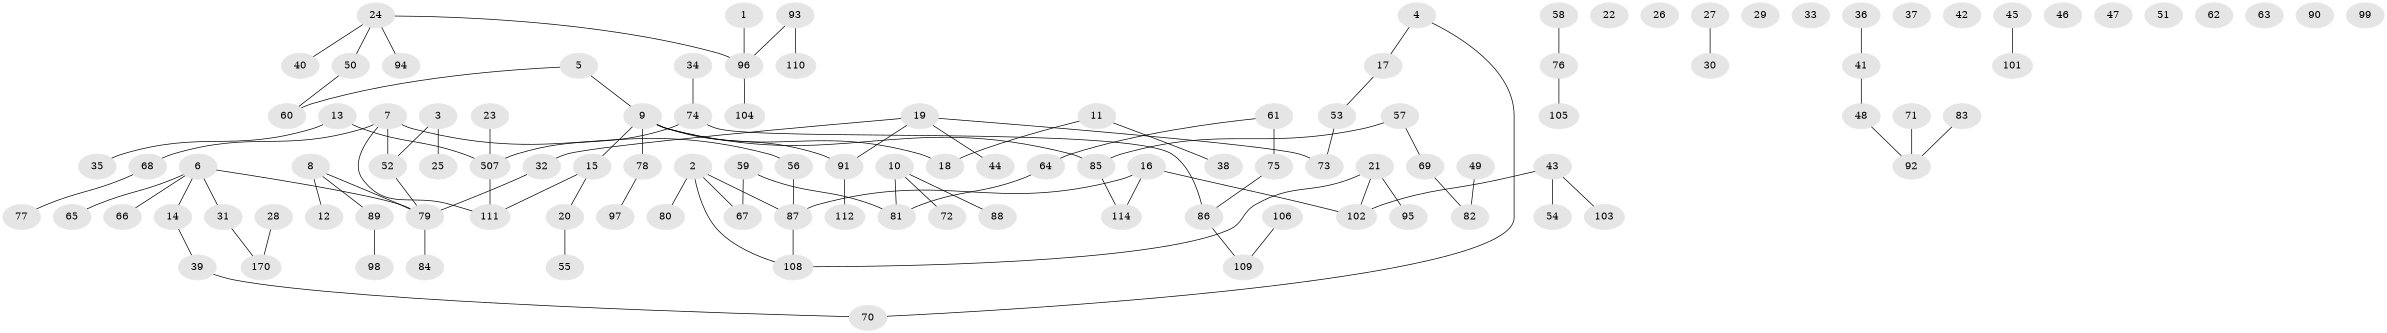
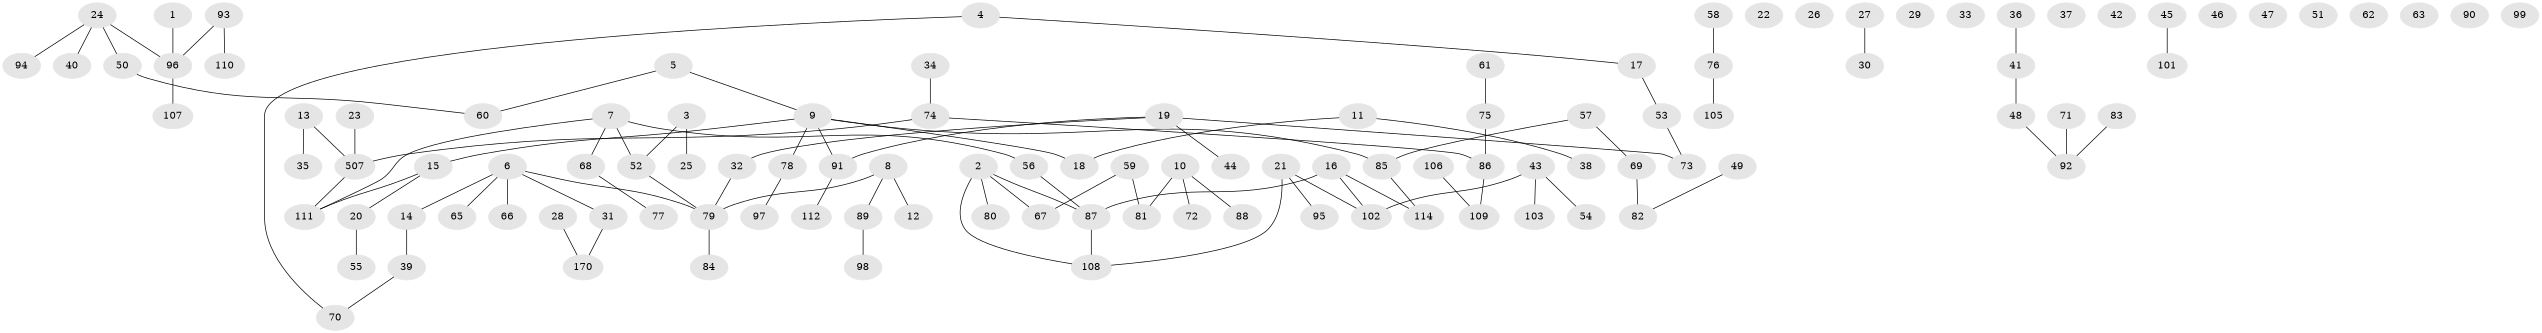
(745, 116) -> (173, 116)
(1046, 167) -> none
